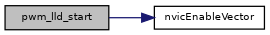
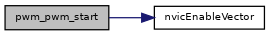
(57, 18) -> (57, 18)
